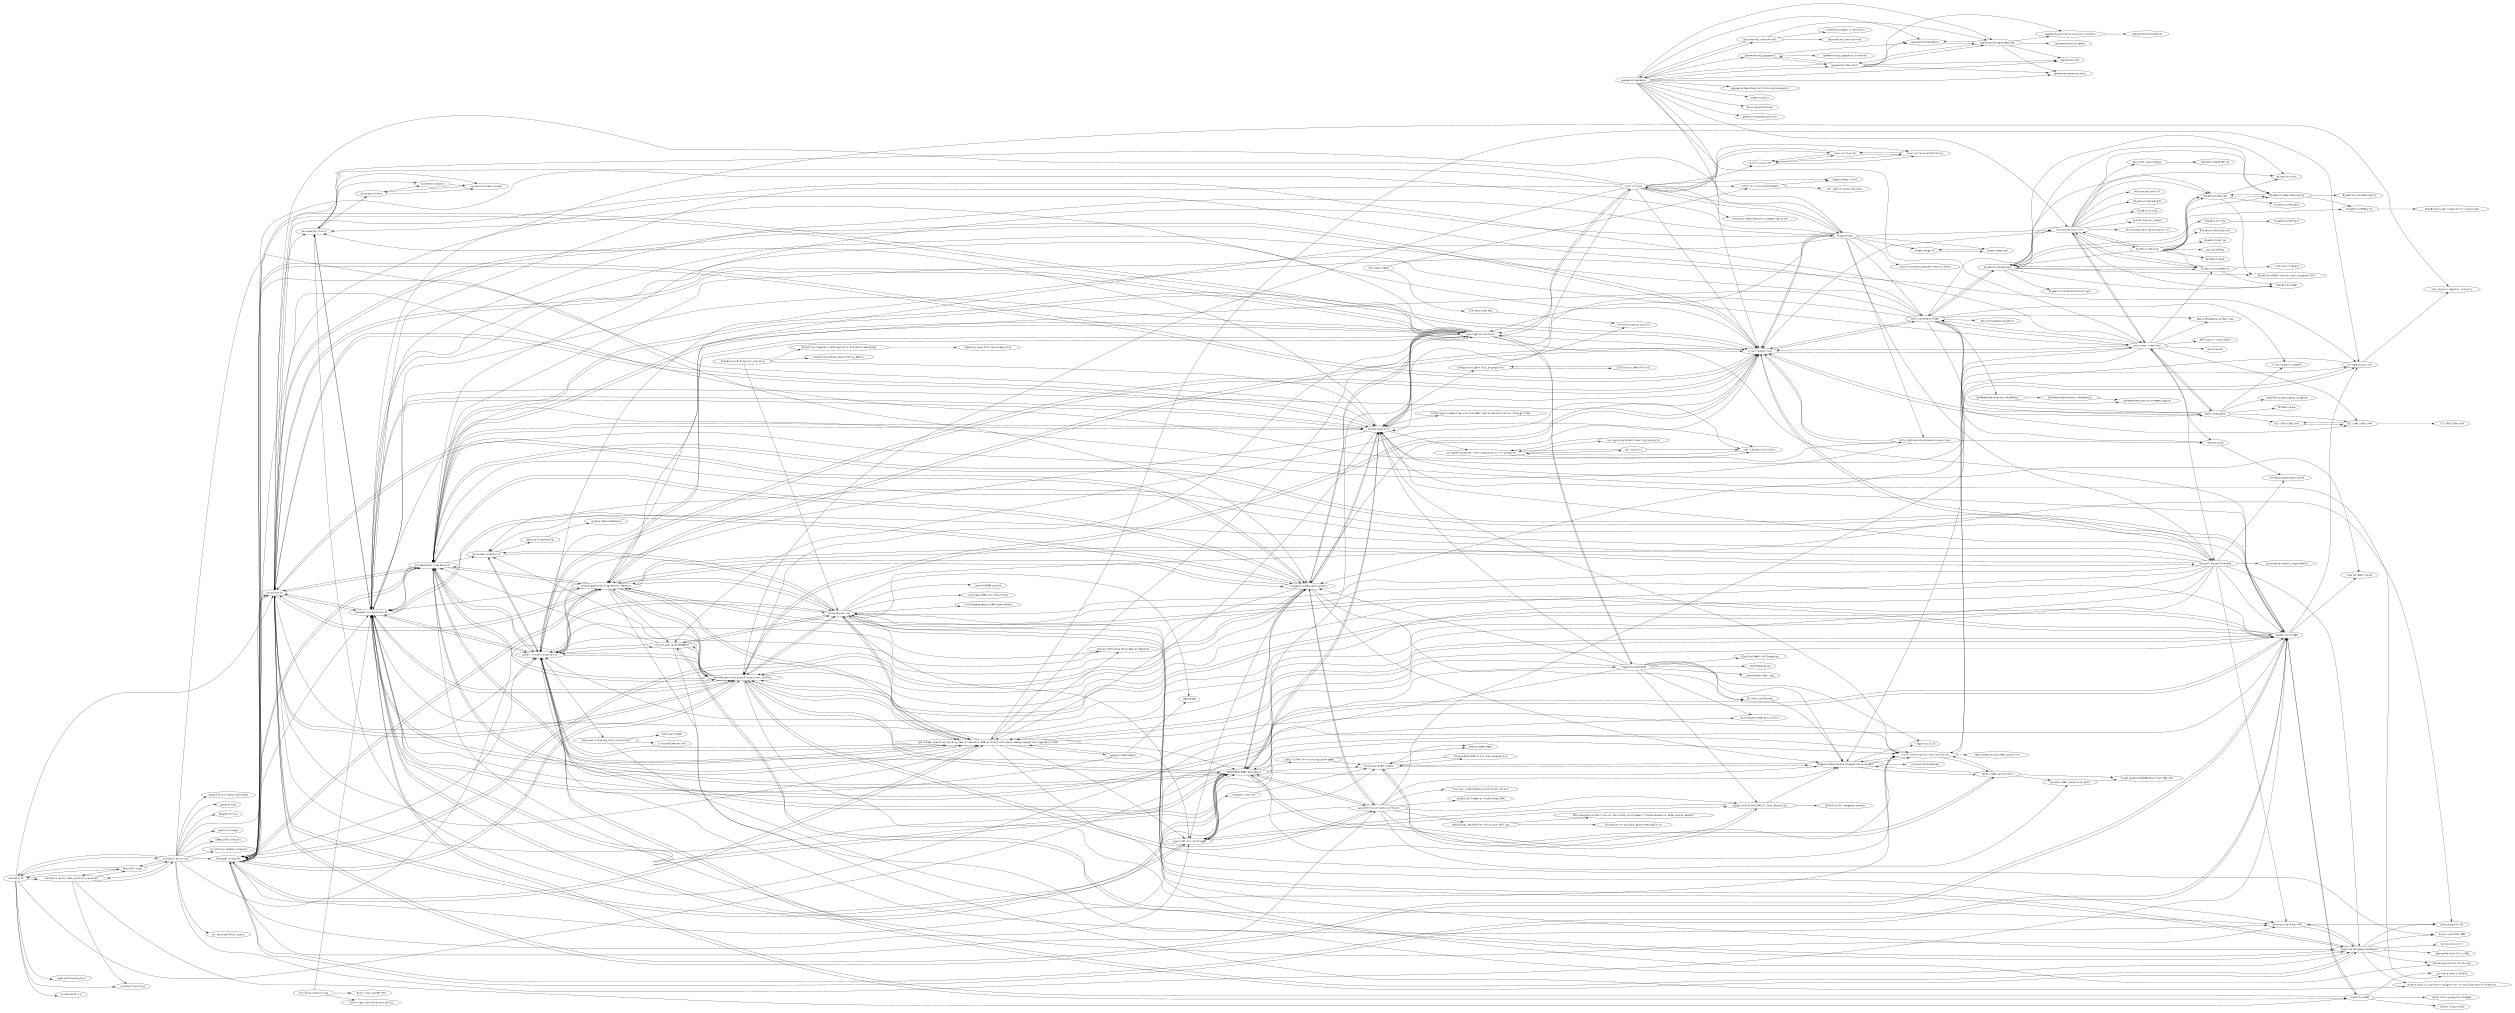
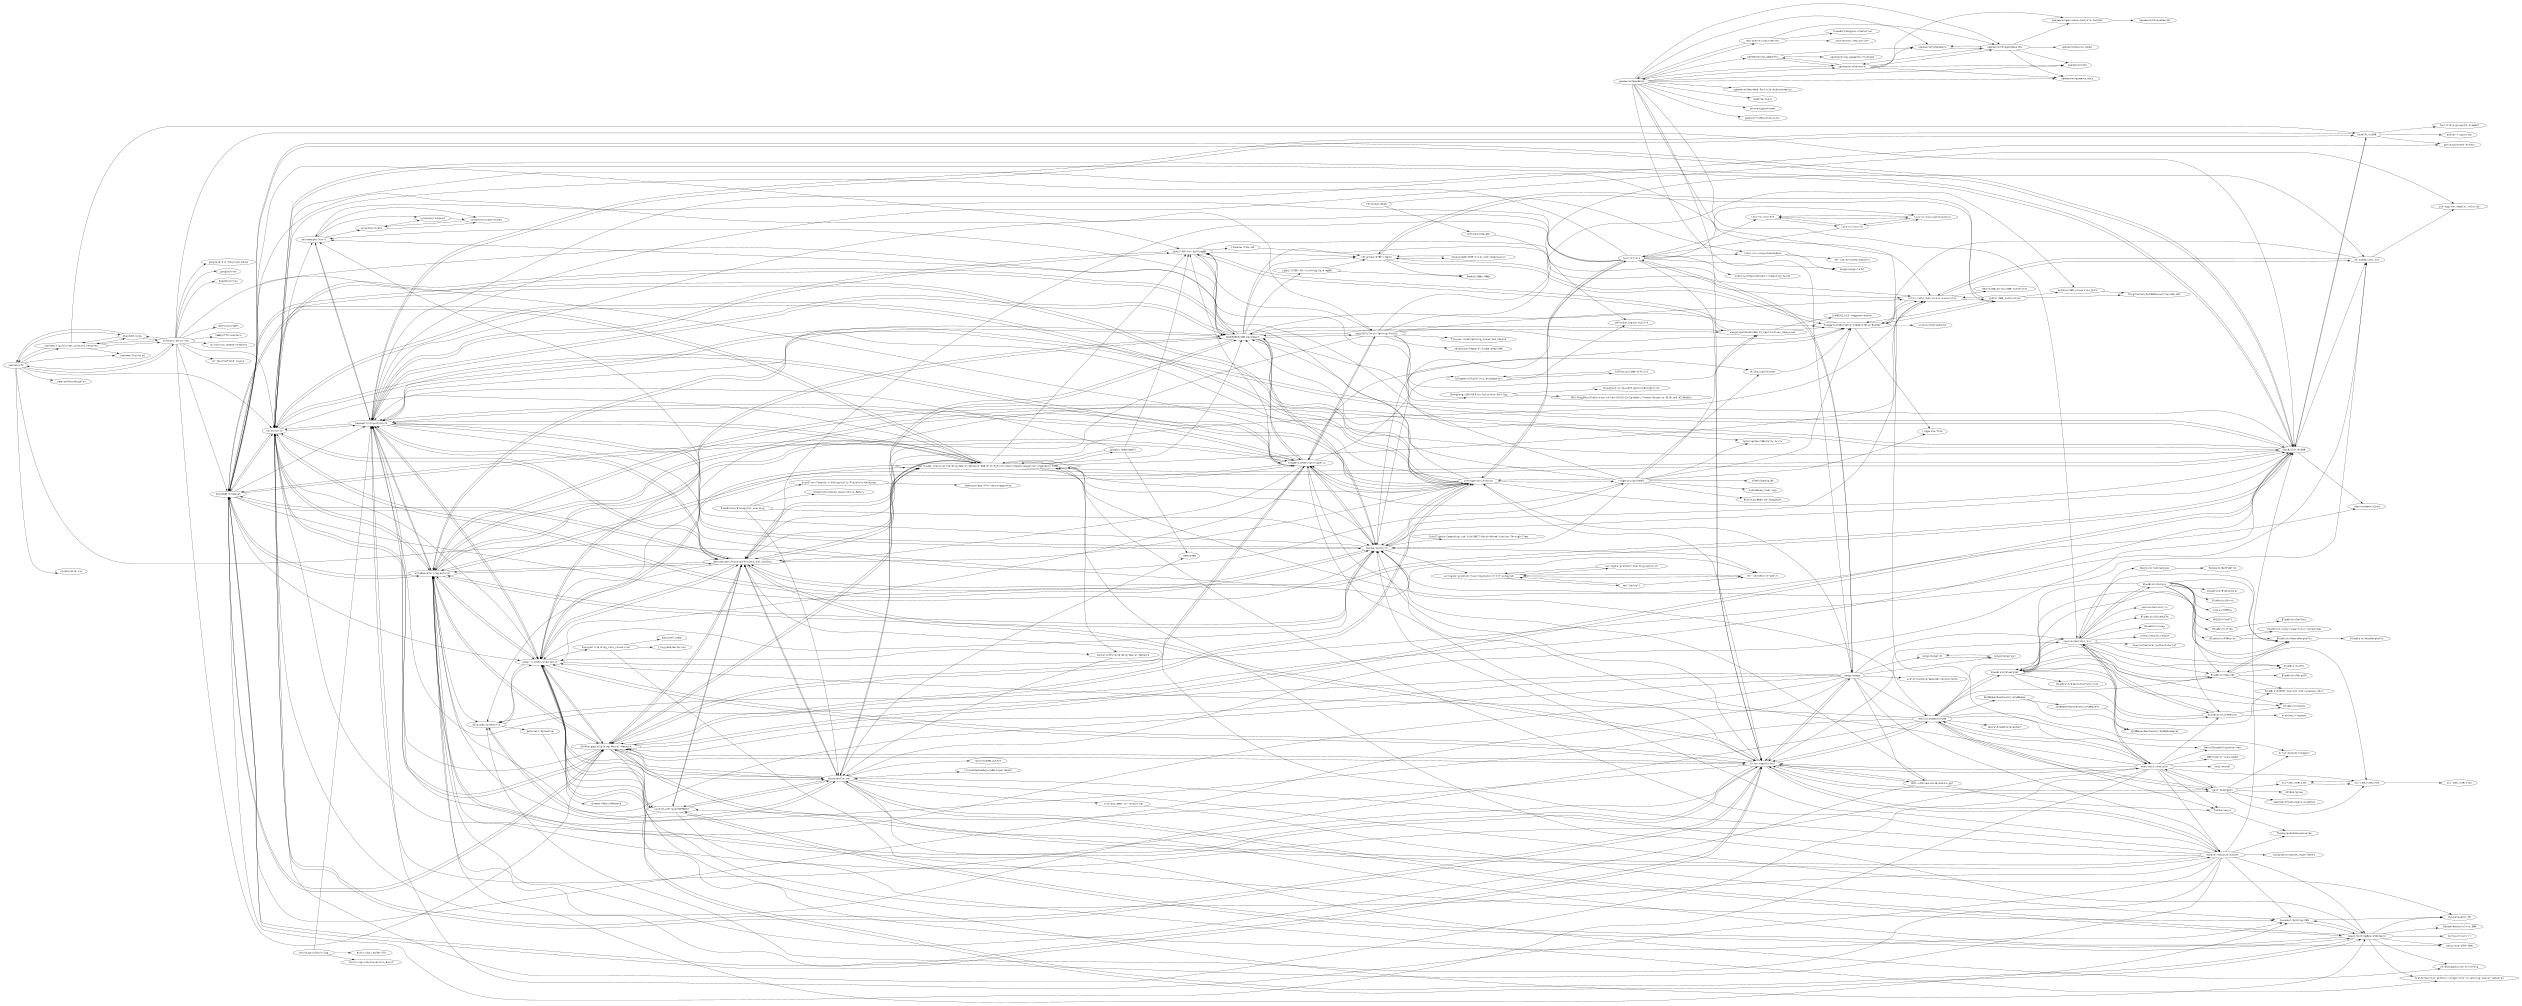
(1726, 157) -> none
(2328, 200) -> (2255, 639)
(1925, 440) -> (1932, 783)
(1244, 772) -> (1243, 337)
(1760, 806) -> (1763, 332)
(1044, 814) -> none
(1448, 876) -> (1707, 878)
